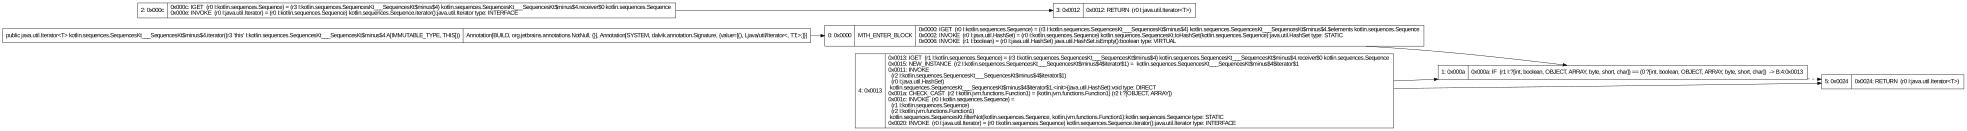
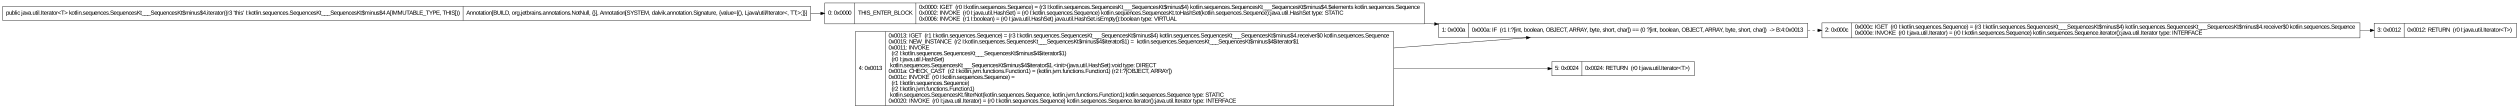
(885, 36) -> (885, 13)
(1812, 79) -> (1813, 30)
